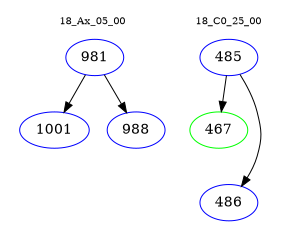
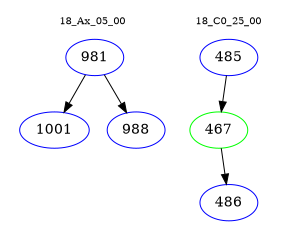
(260, 125) -> (223, 161)
